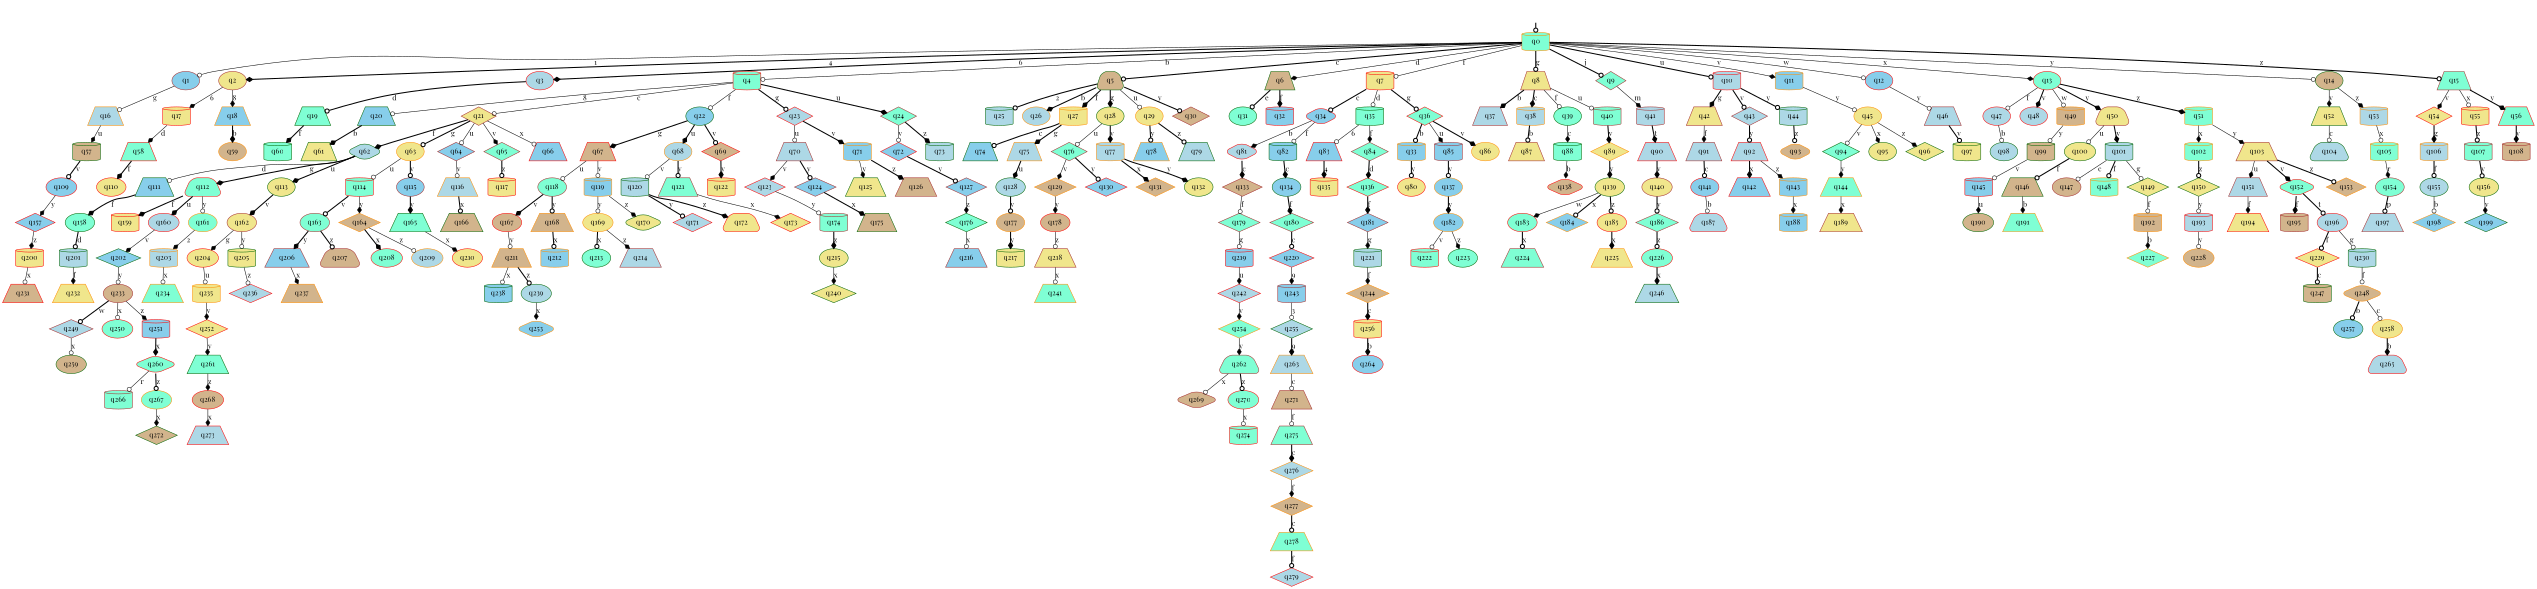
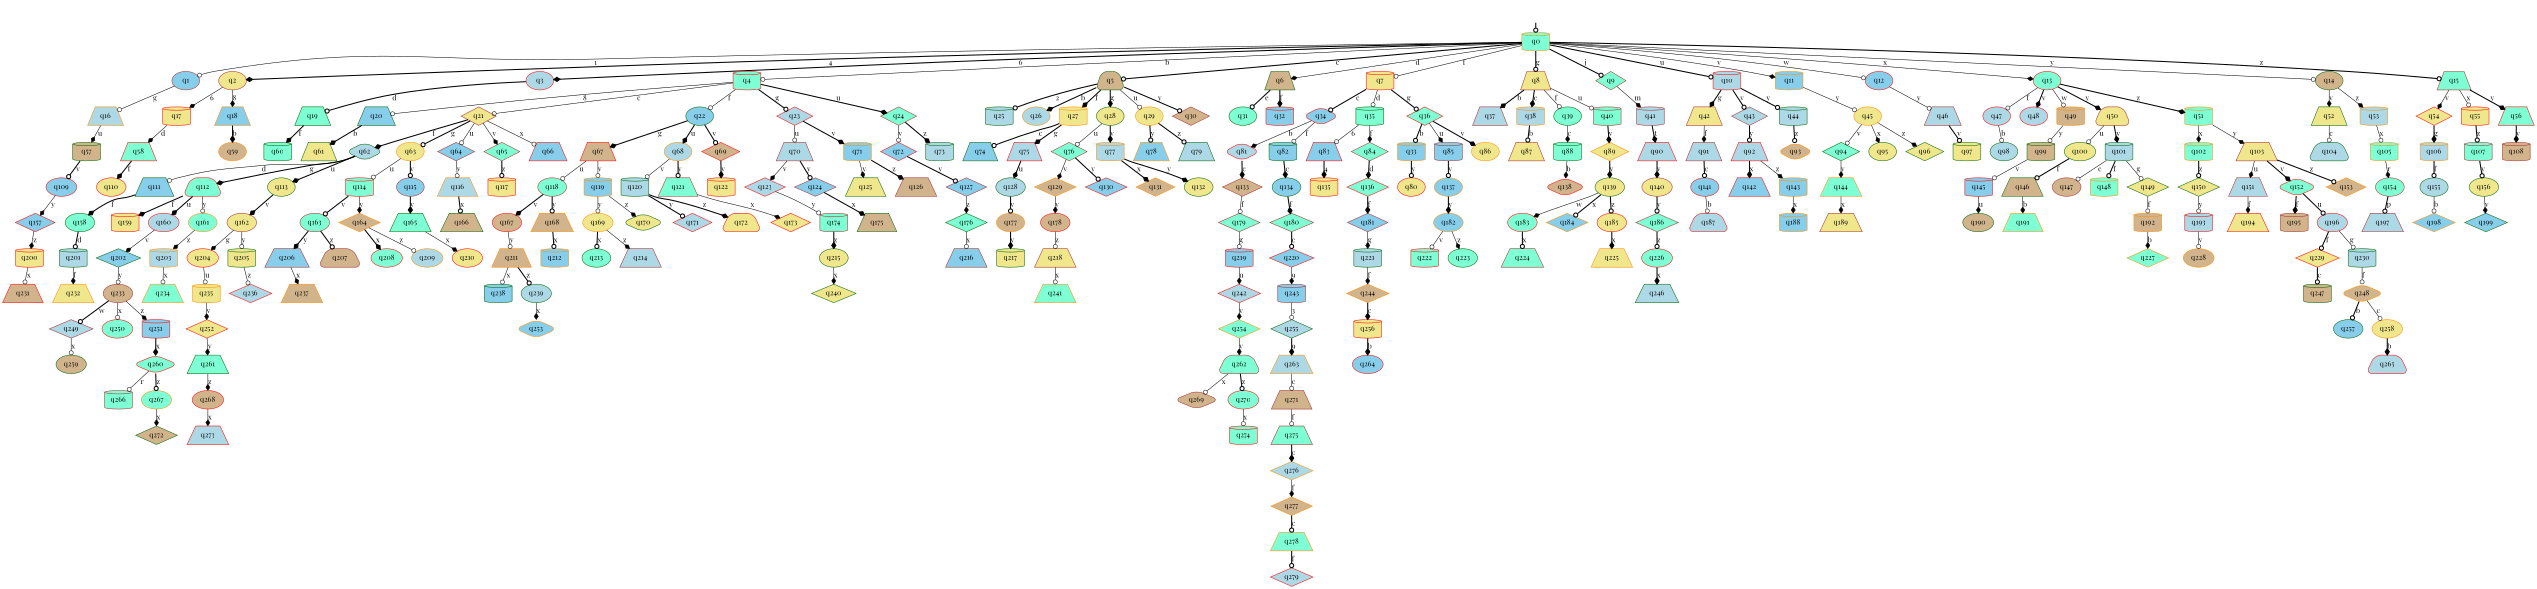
(1024, 152) -> (1024, 152)
(2320, 205) -> (2320, 205)
(189, 240) -> (189, 240)
